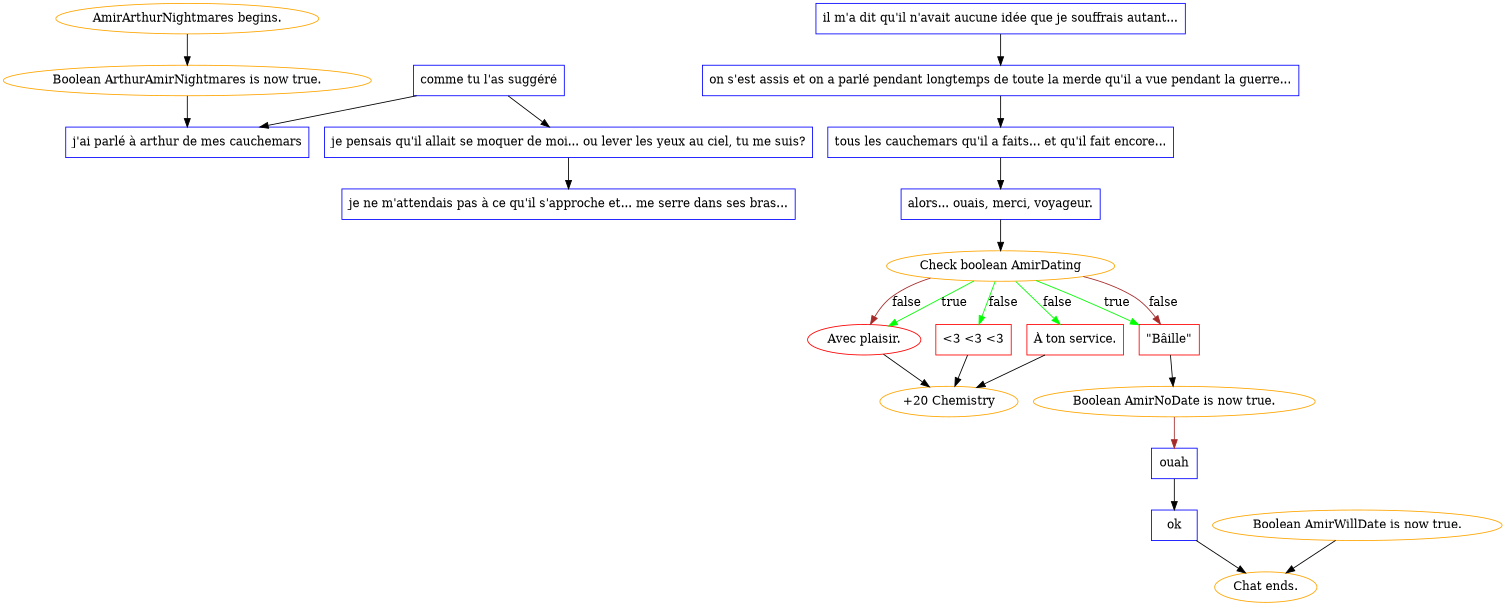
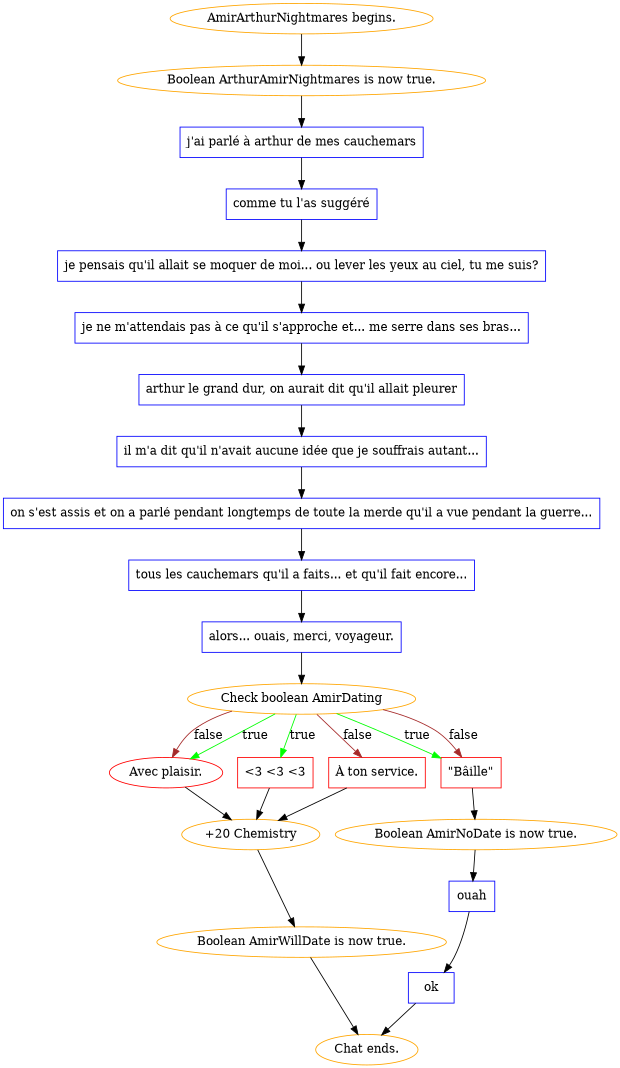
(342, 111) -> (302, 169)
(1035, 300) -> (336, 733)
(1003, 303) -> (303, 736)
none -> (302, 390)
(1174, 428) -> (474, 861)
none -> (274, 884)
